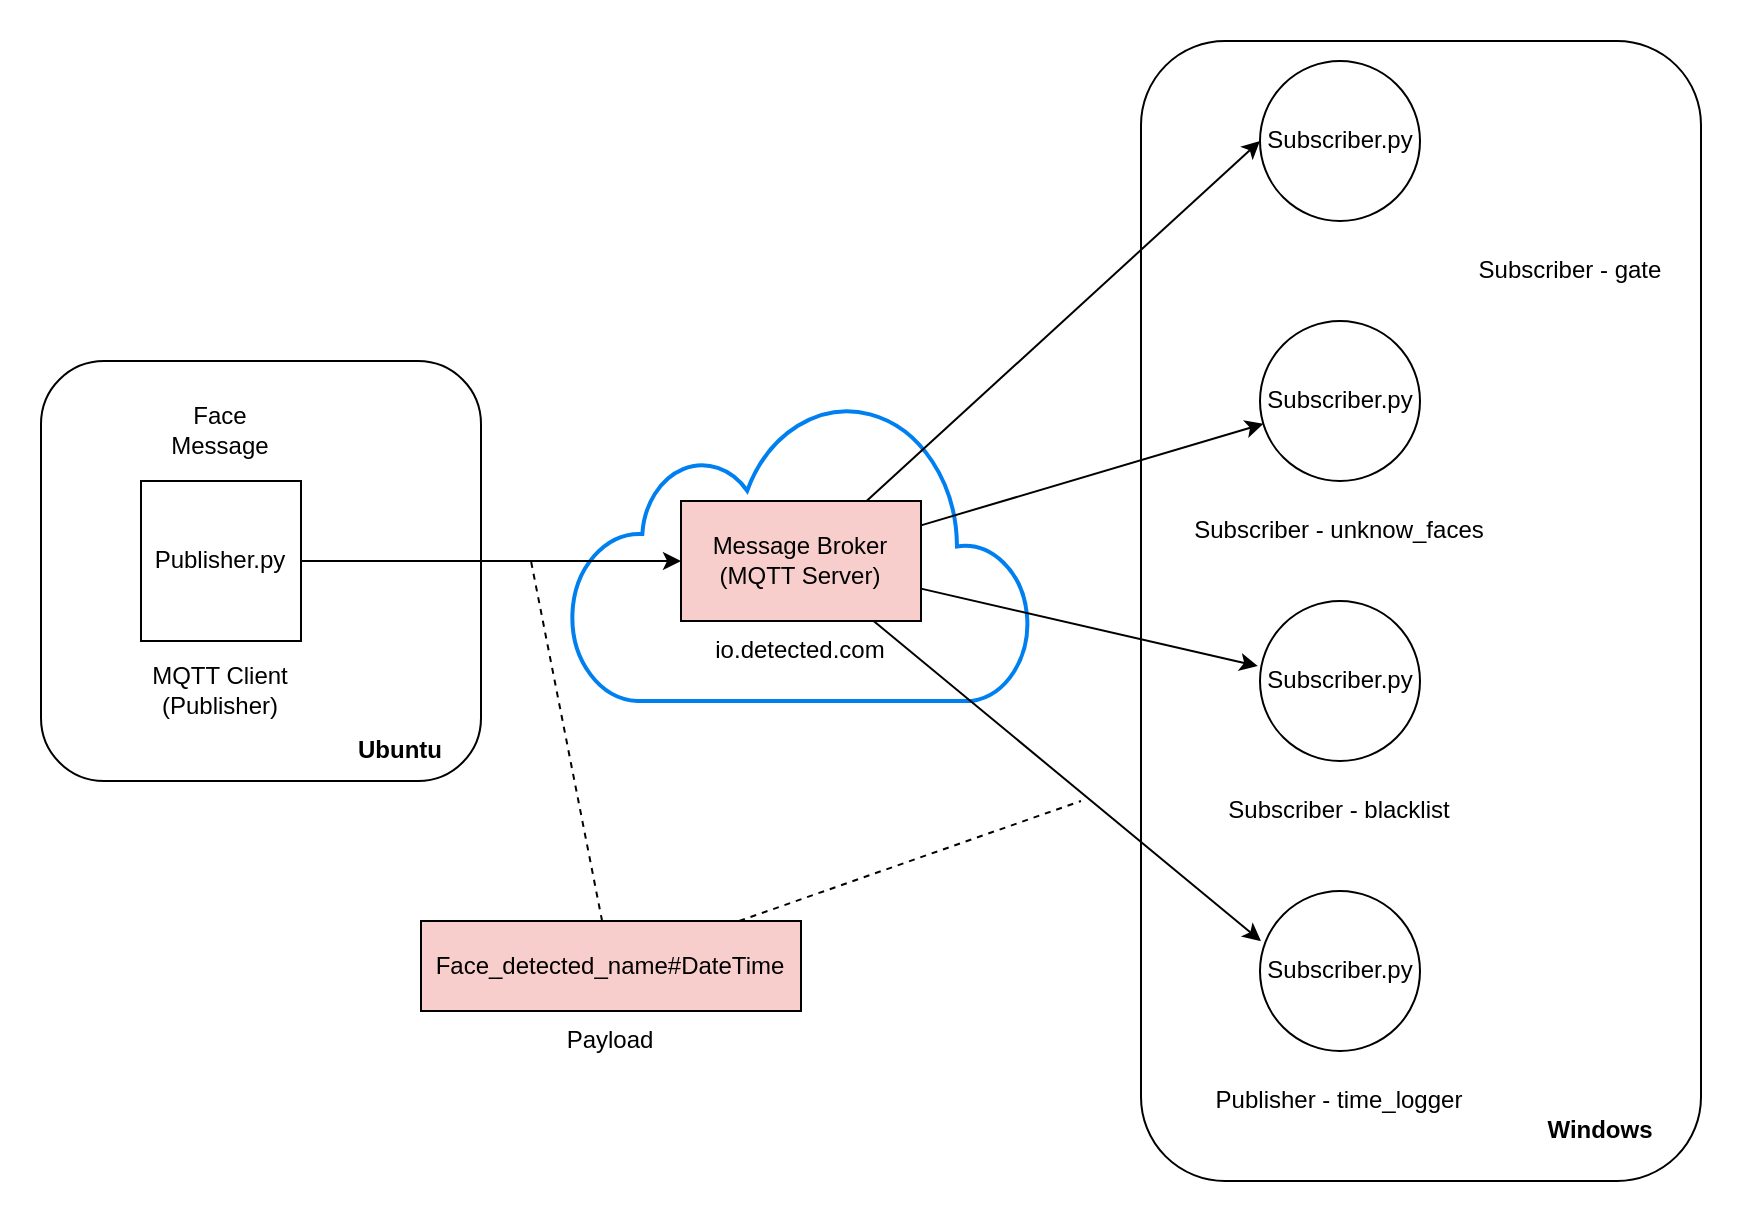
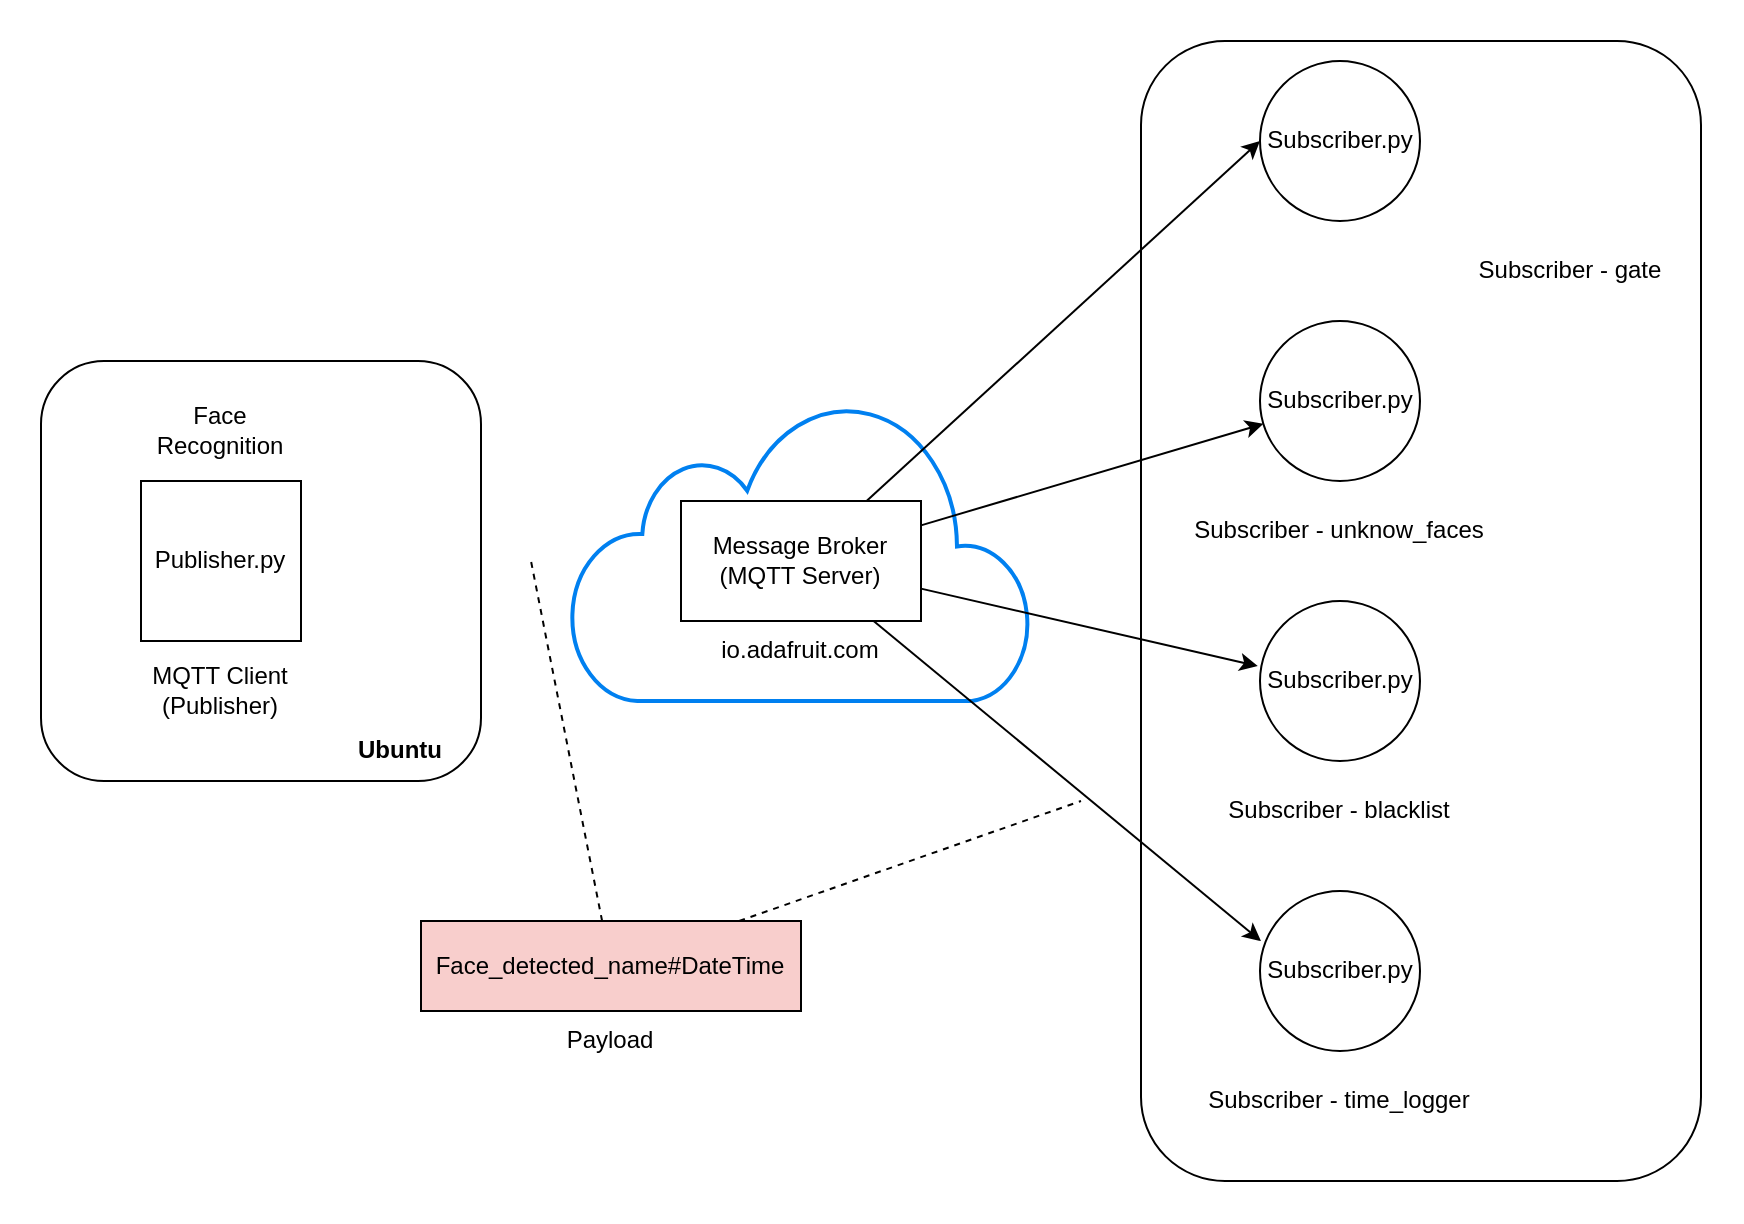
(221, 431) -> (221, 431)
(484, 561) -> none
(801, 561) -> (801, 561)
(801, 651) -> (801, 651)
(1340, 1101) -> (1340, 1101)
(1601, 1131) -> none
